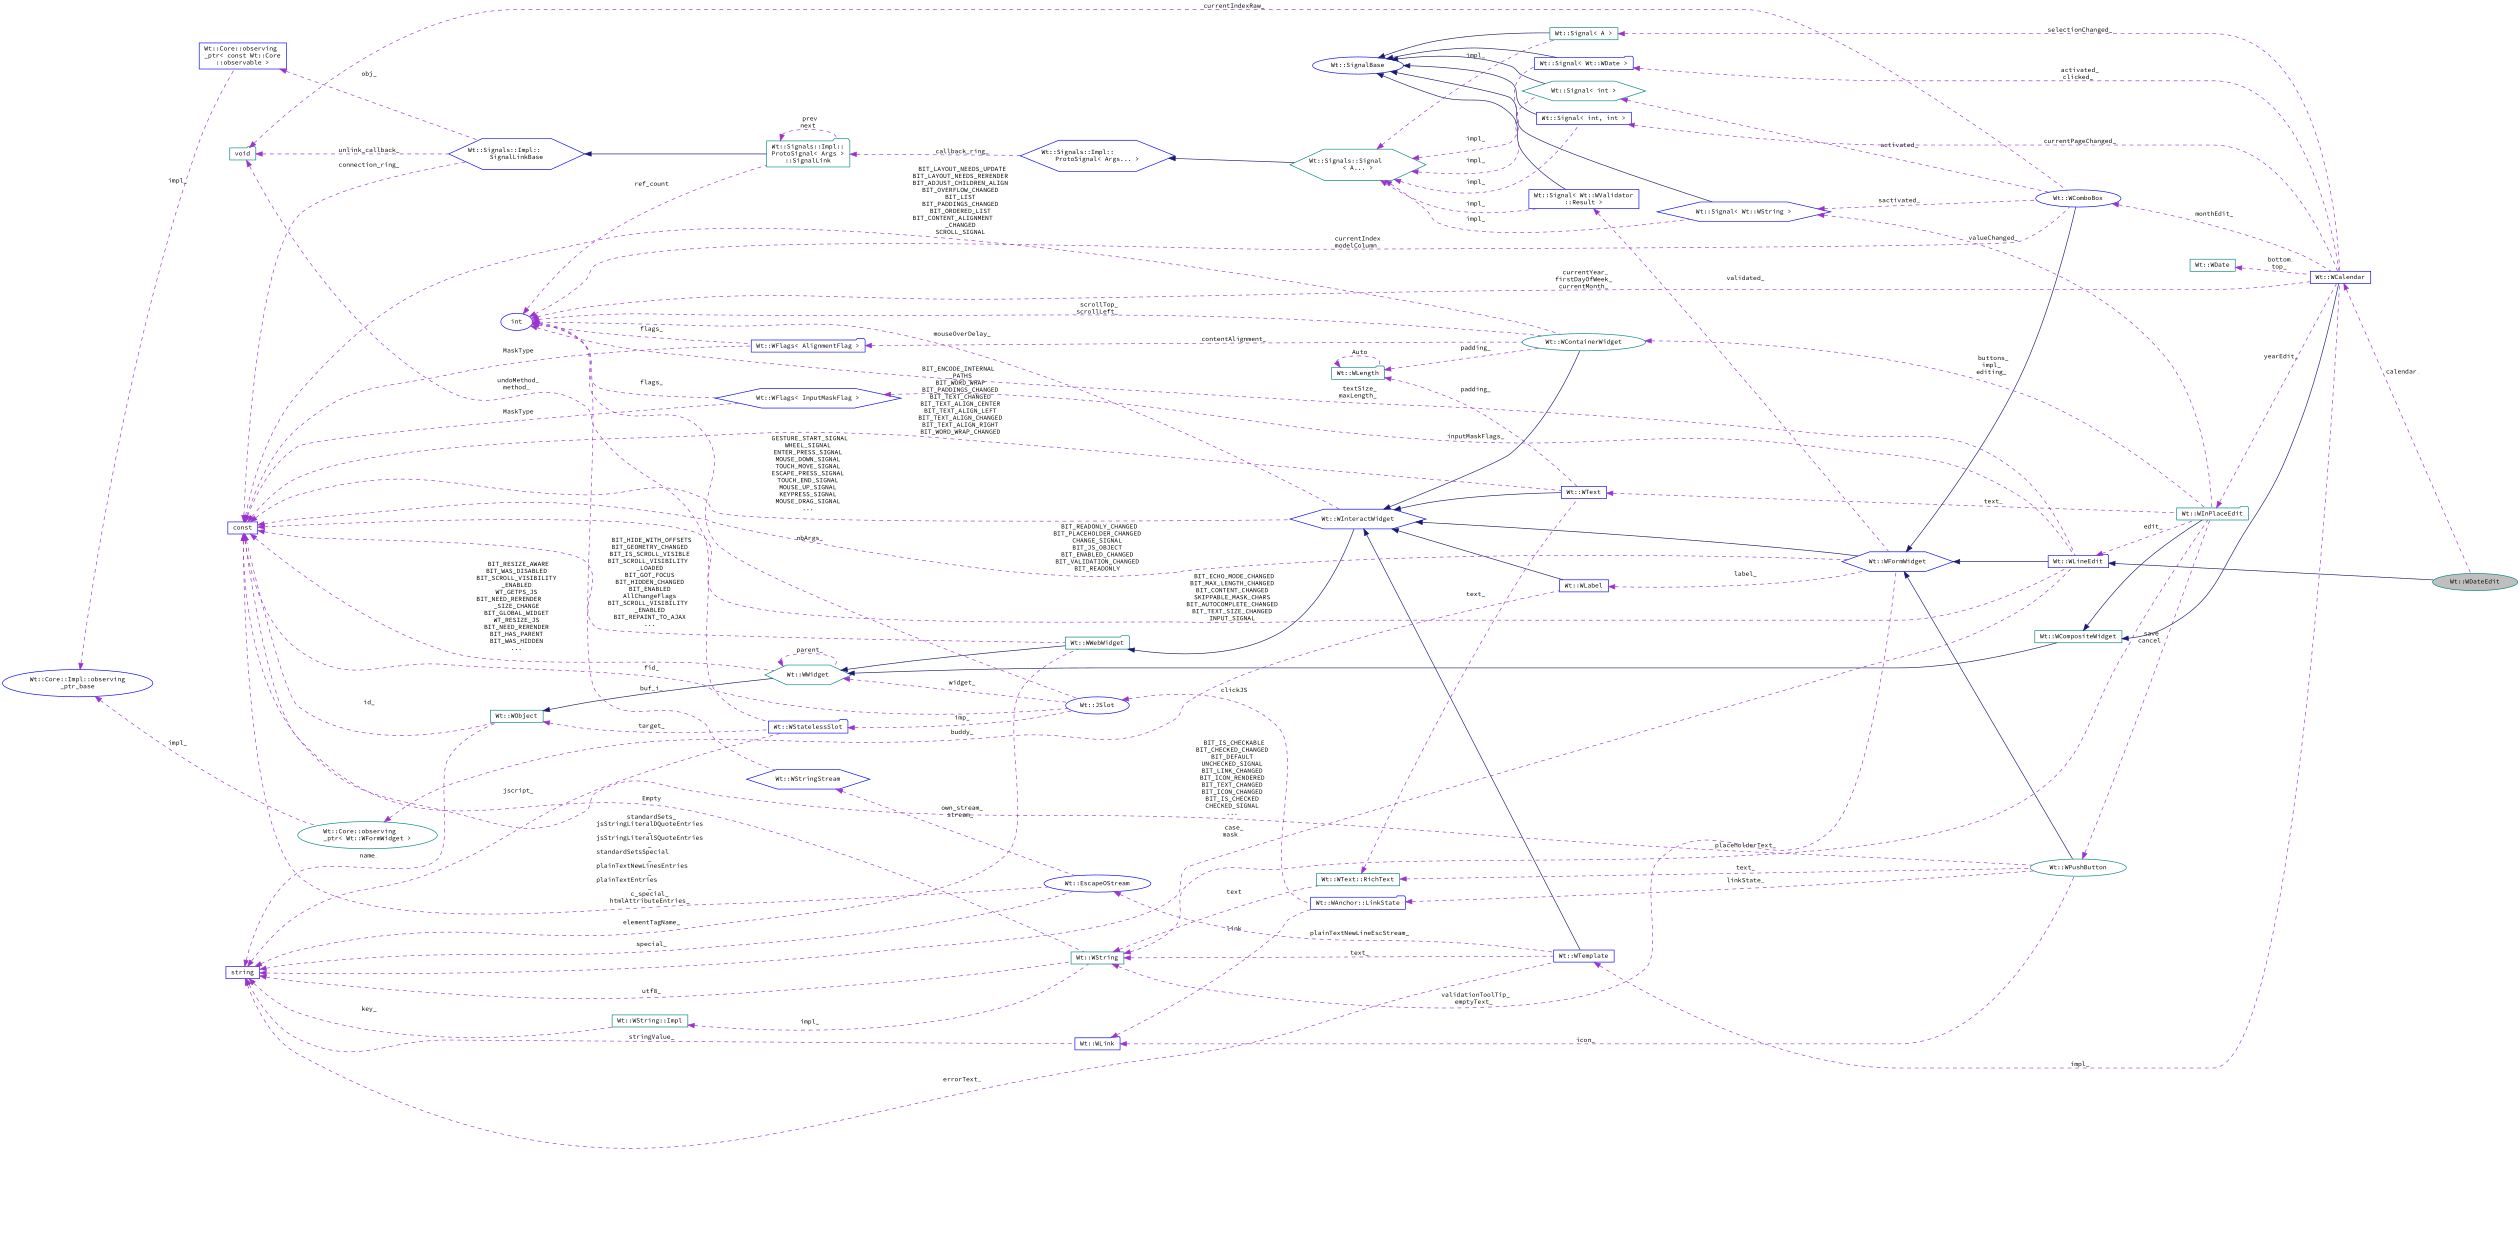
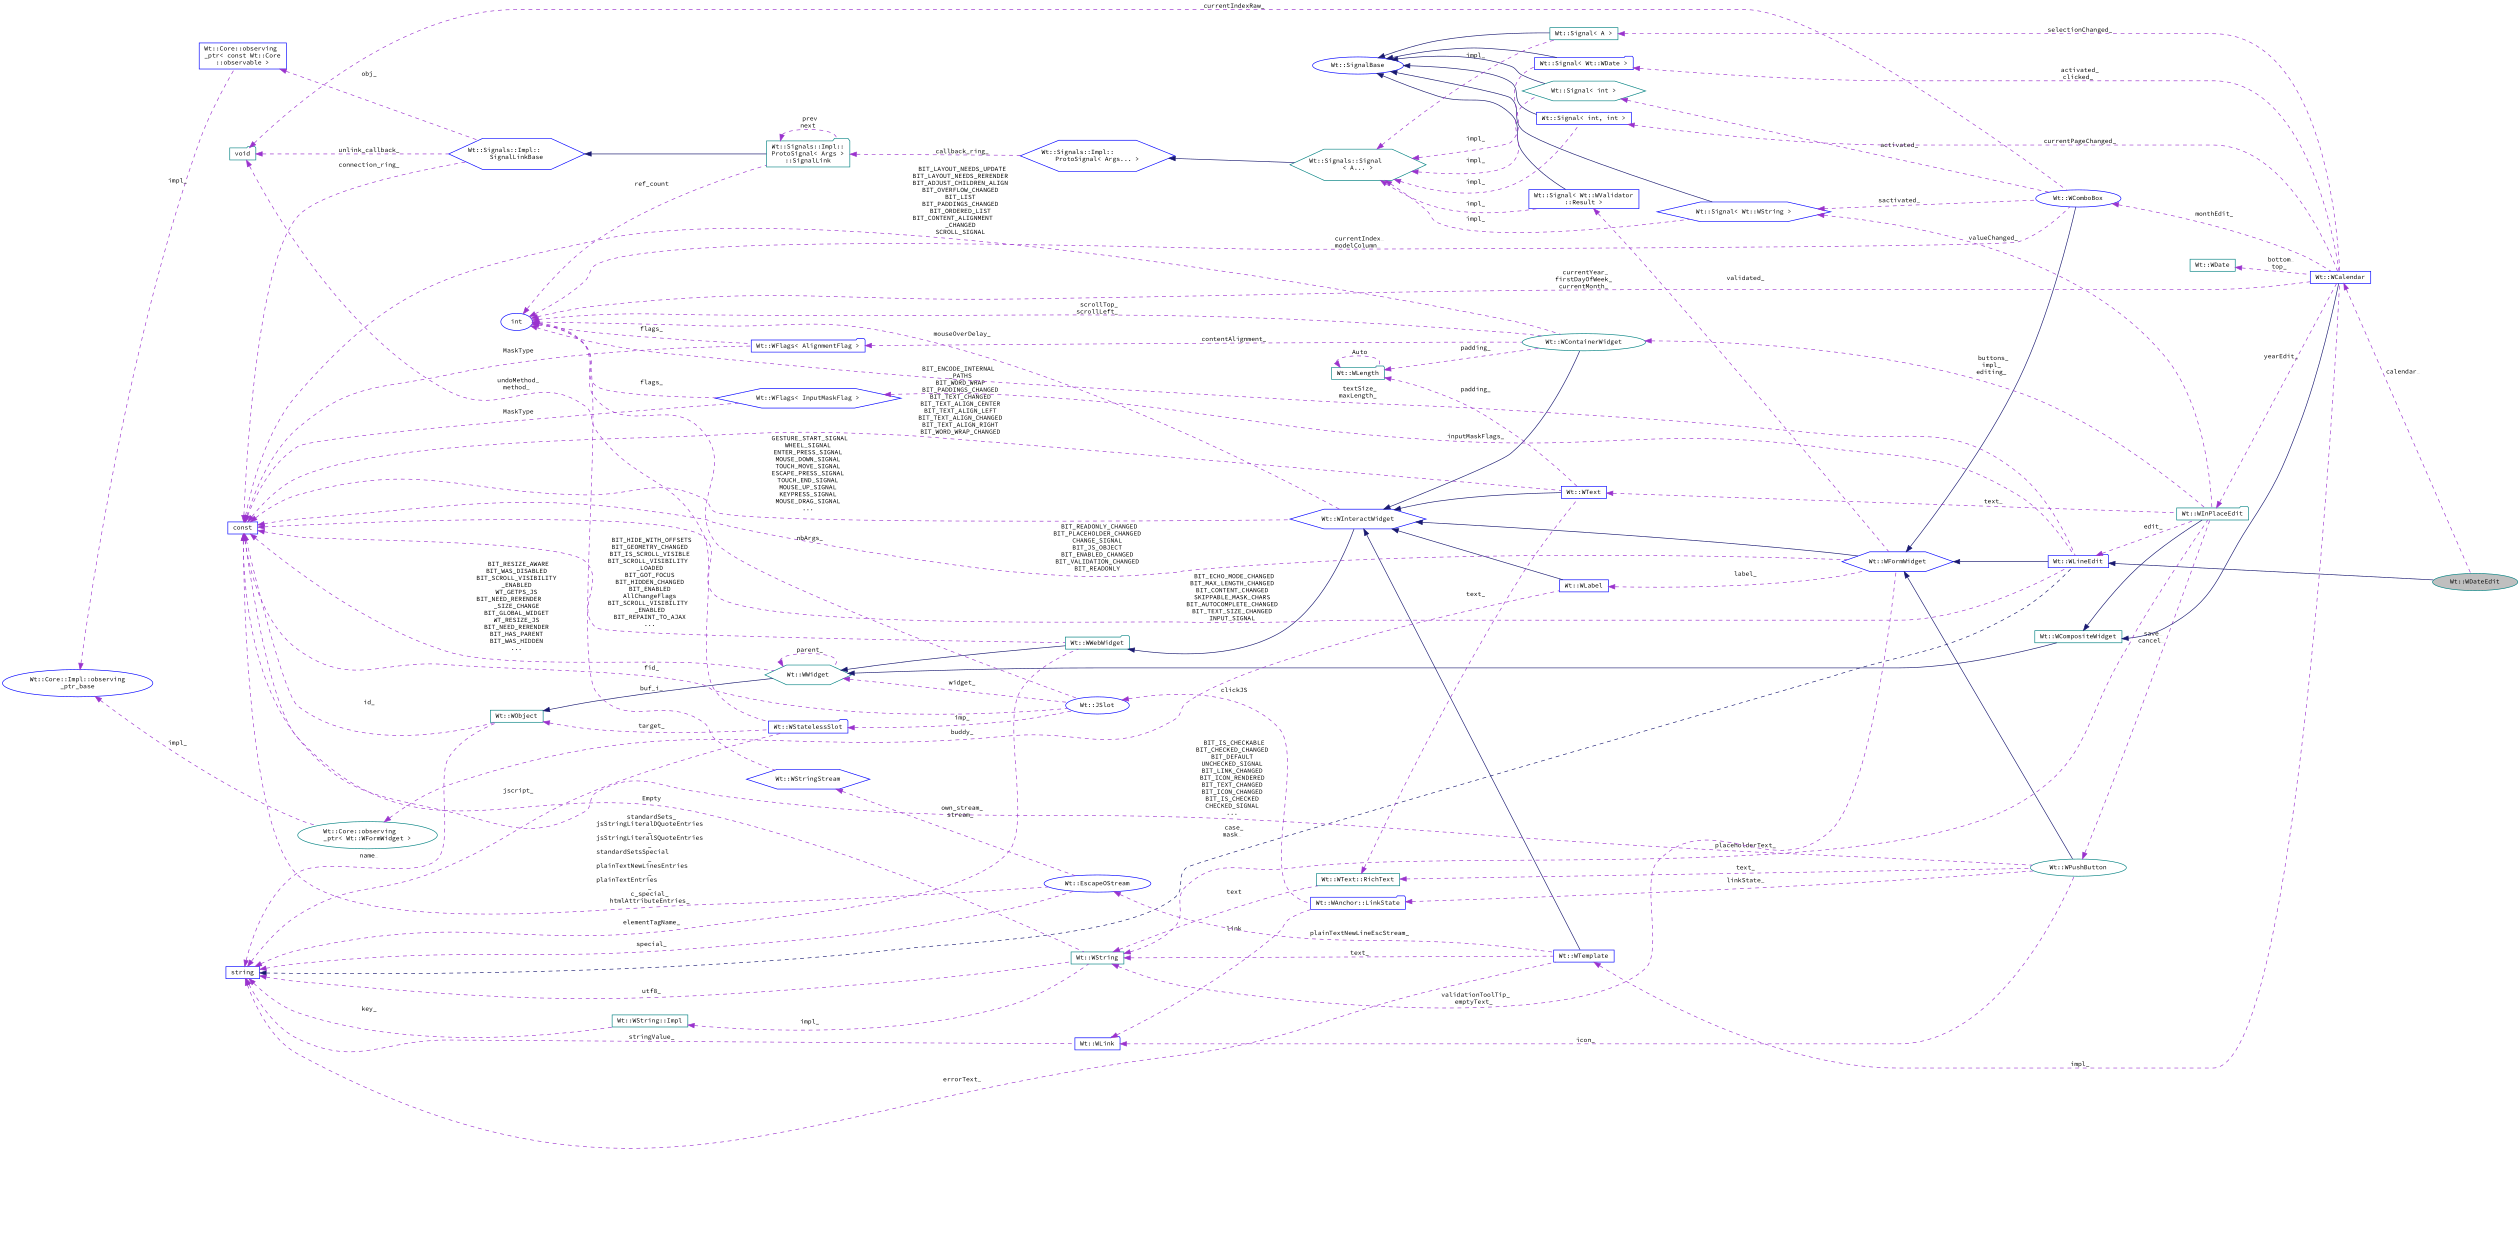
(1183, 871) -> (1183, 871)
